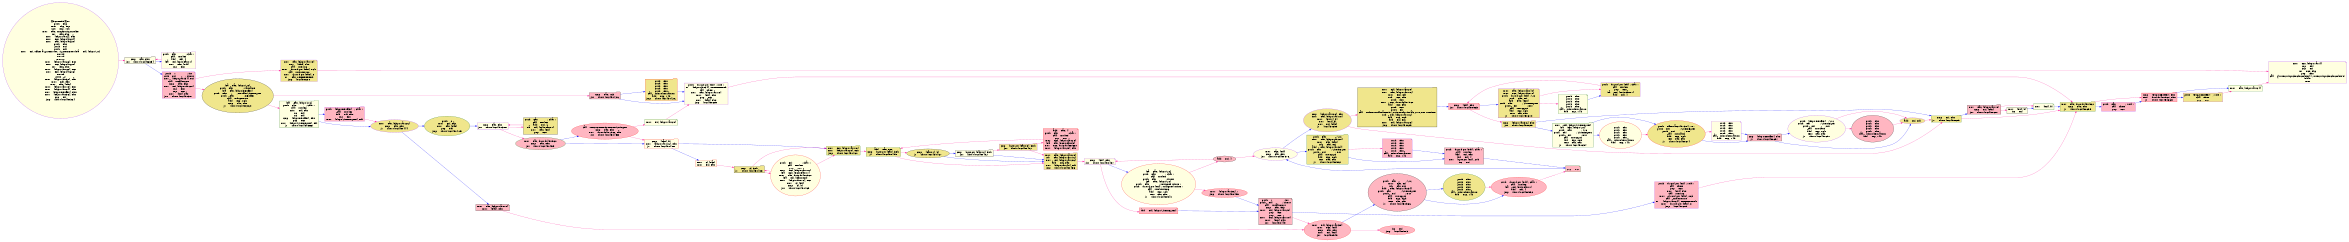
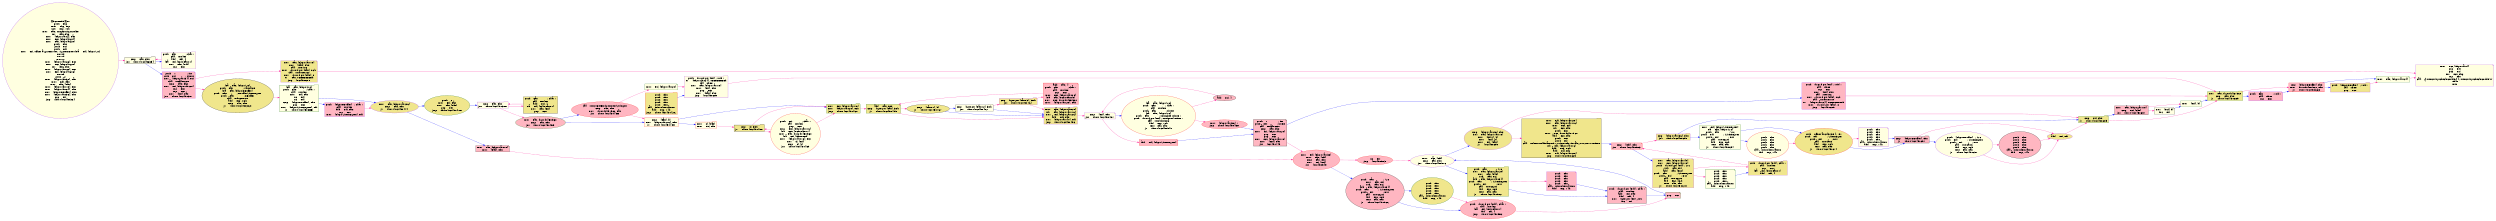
(605, 96) -> none
(1847, 149) -> (1984, 123)
(1244, 157) -> (1401, 160)
